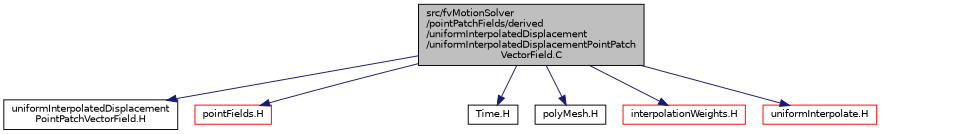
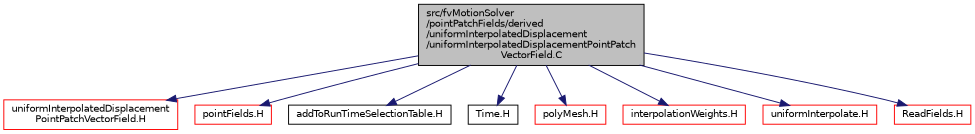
(91, 115) -> (91, 115)
none -> (370, 115)
(570, 115) -> (570, 115)
none -> (933, 115)
